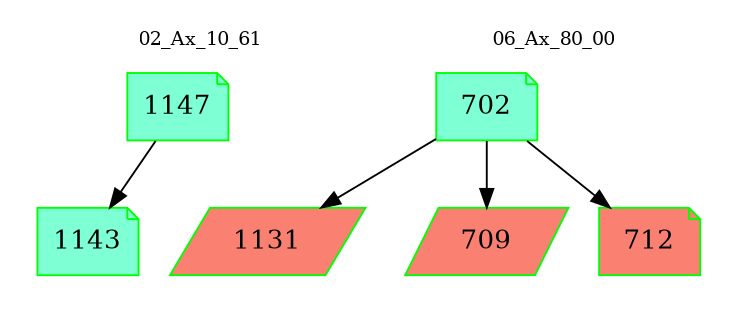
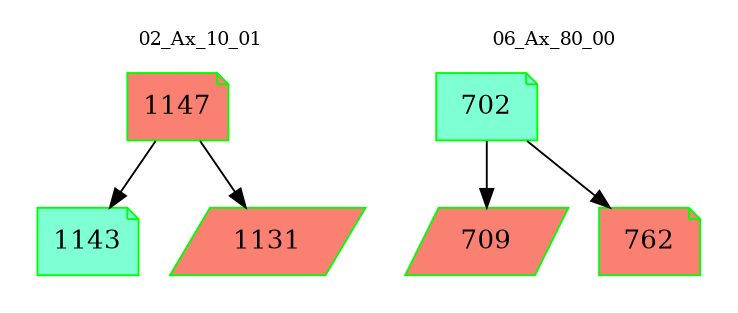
(200, 40) -> (200, 40)
(178, 107) -> (178, 107)
(406, 157) -> (218, 167)
(650, 242) -> (650, 242)
